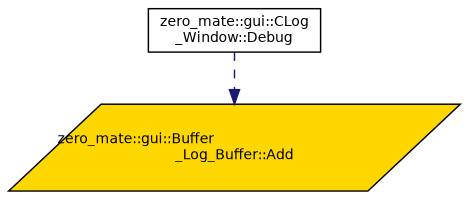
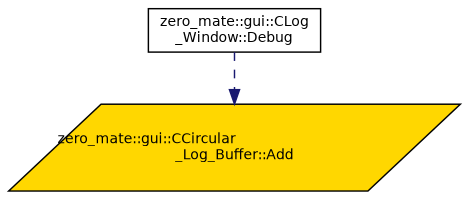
(234, 148) -> (234, 148)
